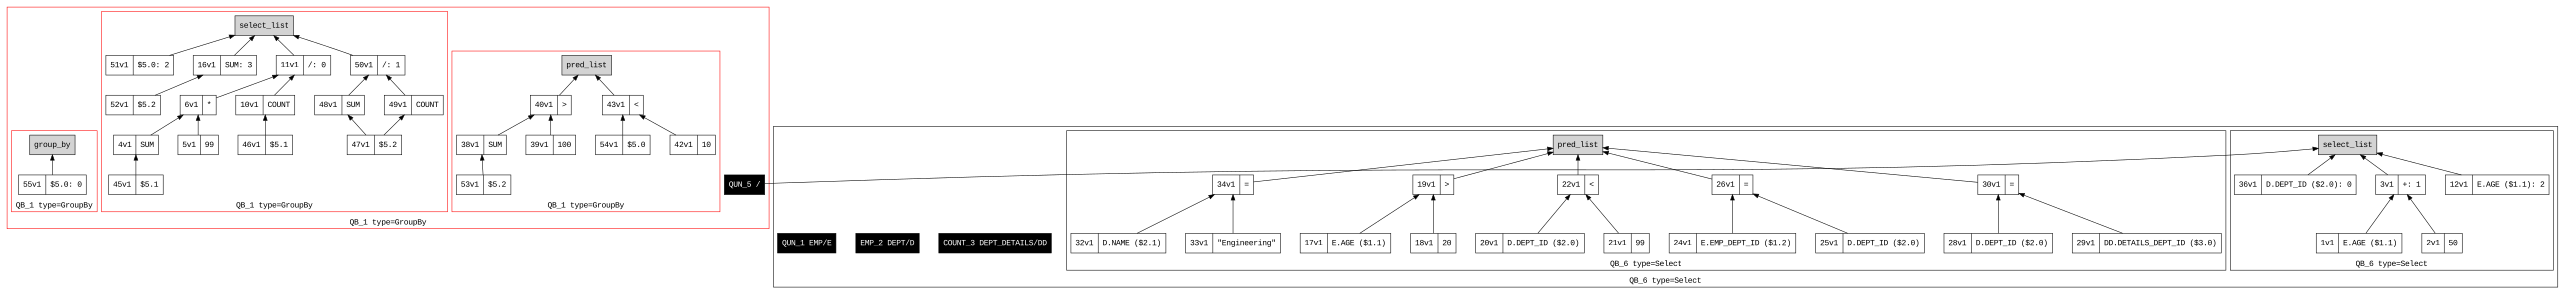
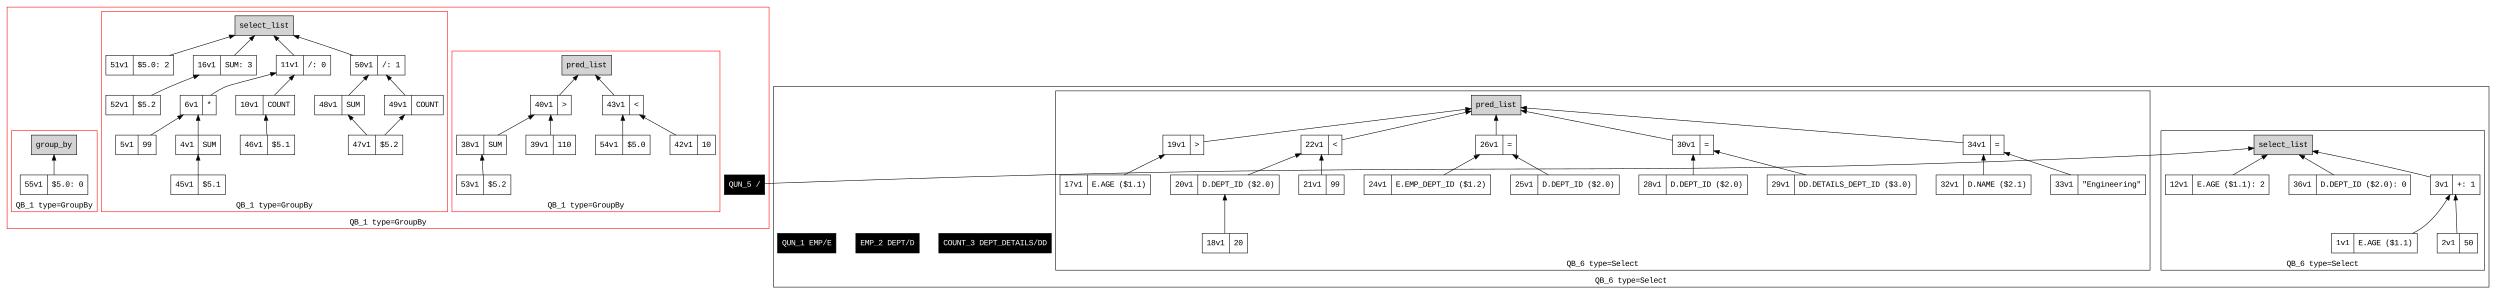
(564, 145) -> (564, 145)
(1433, 217) -> (1225, 217)
